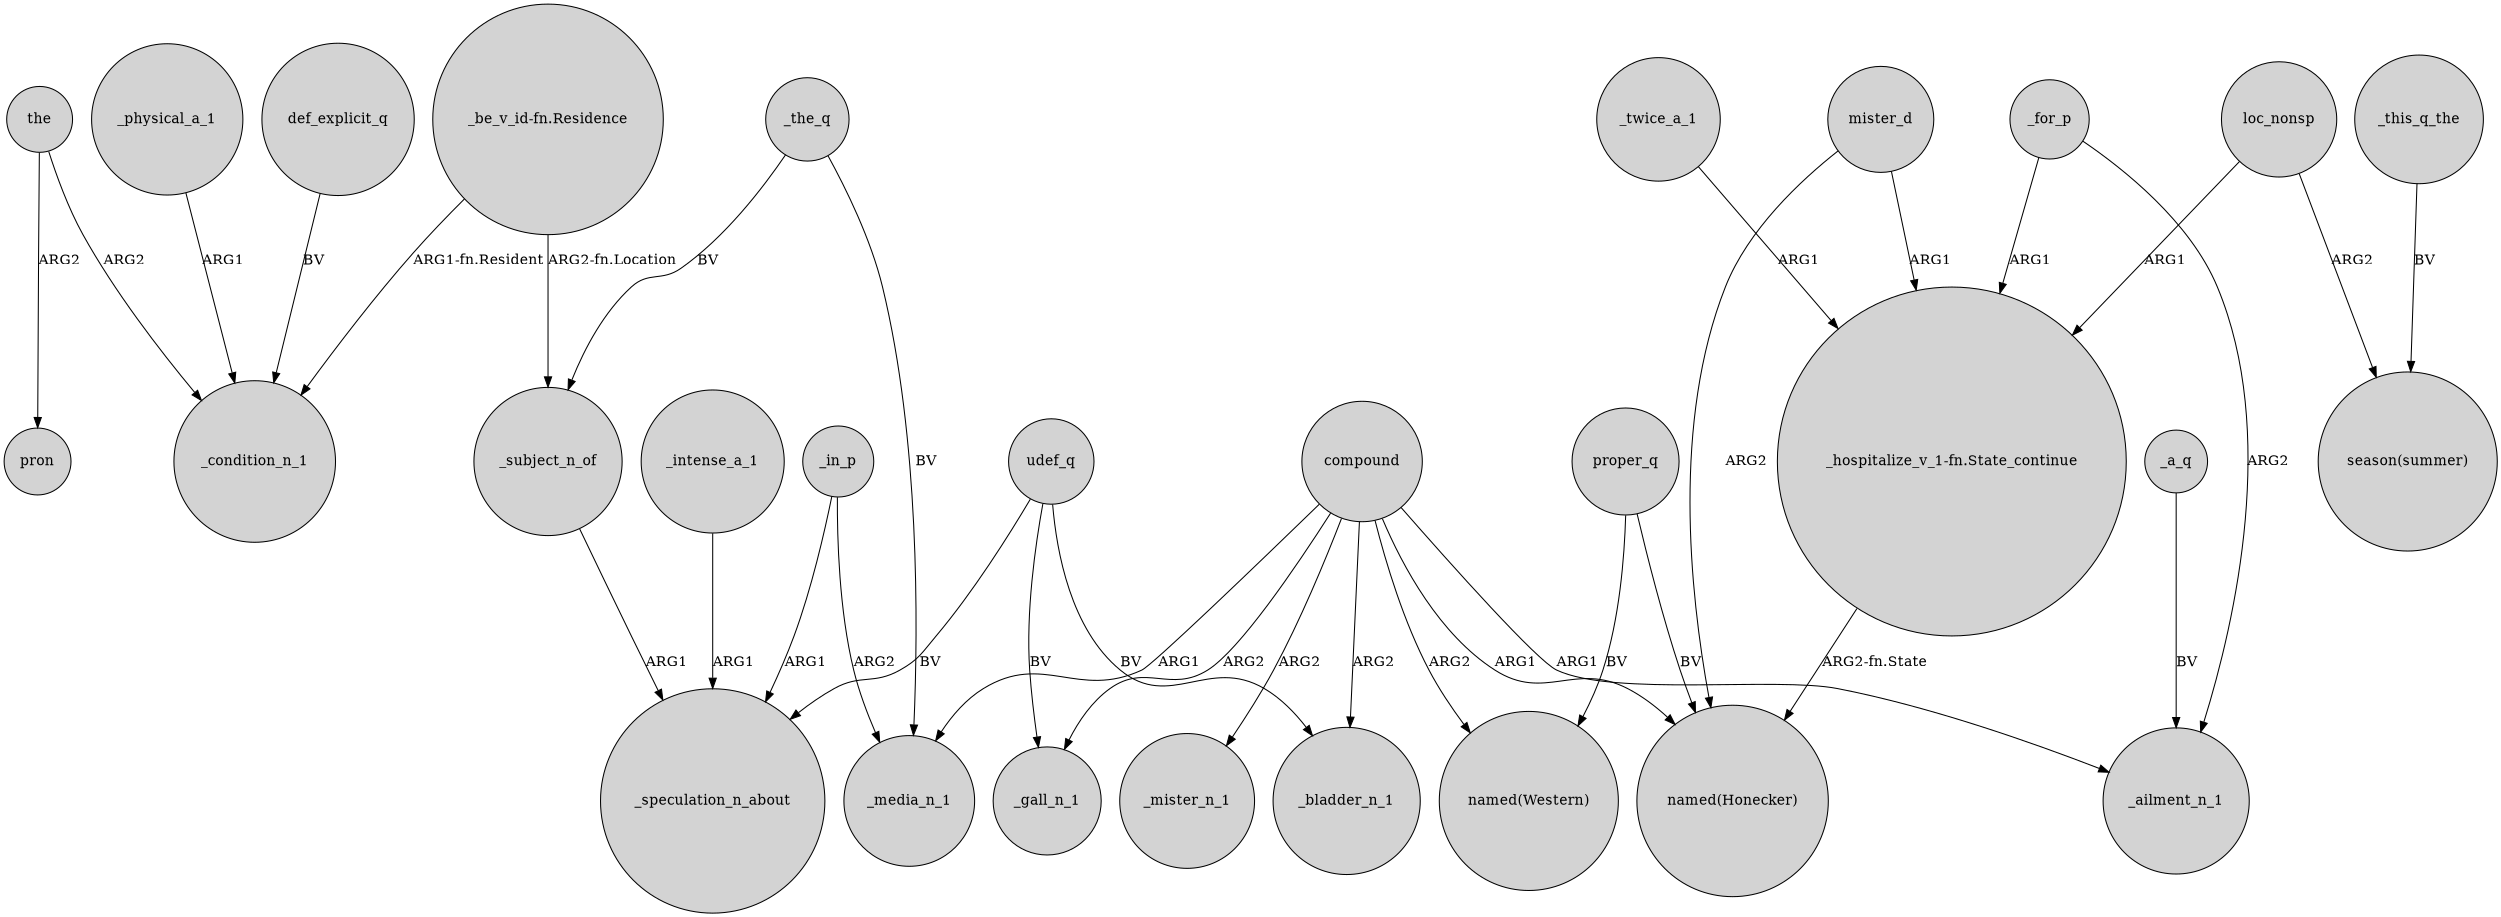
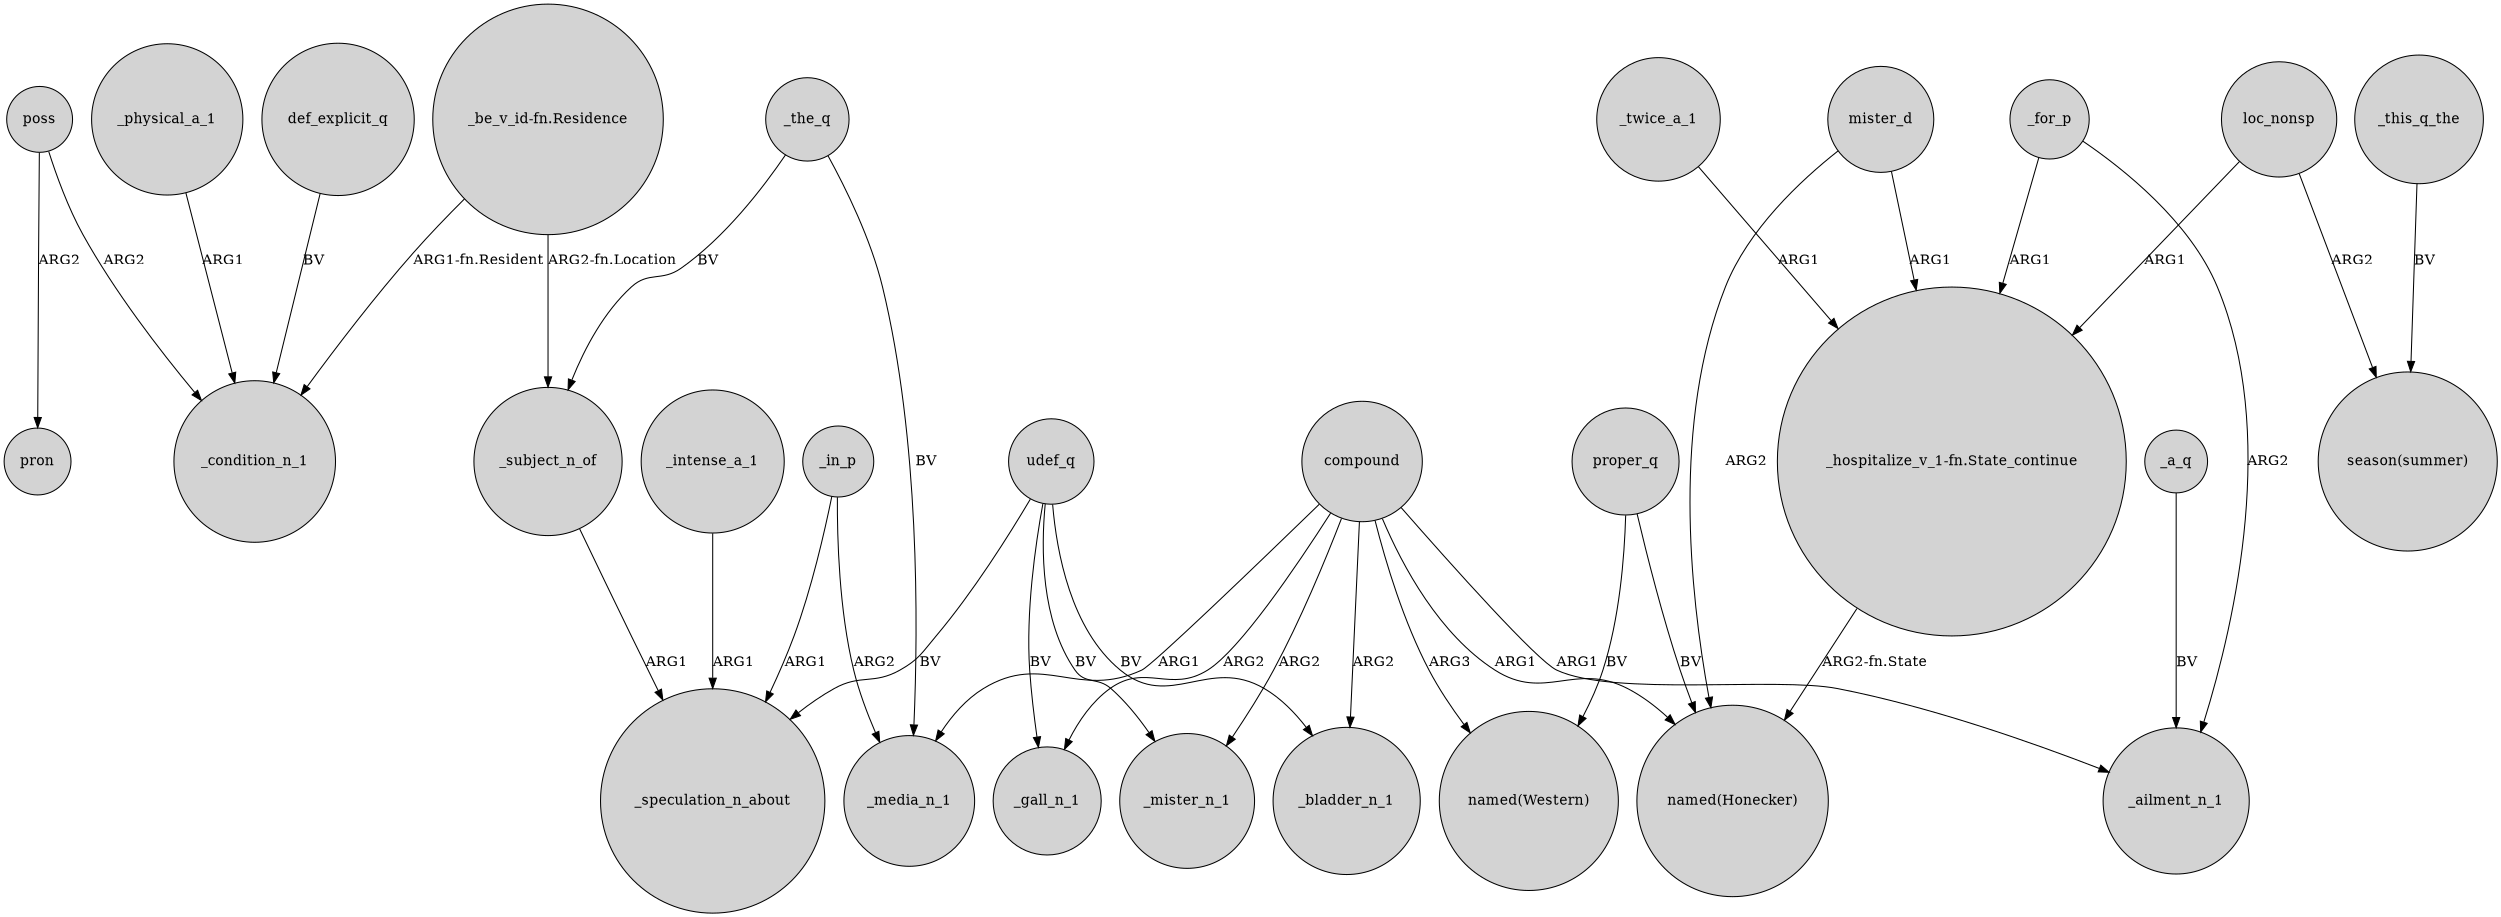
(40, 119) -> (40, 119)
none -> (1059, 638)
(1450, 662) -> (1450, 662)
